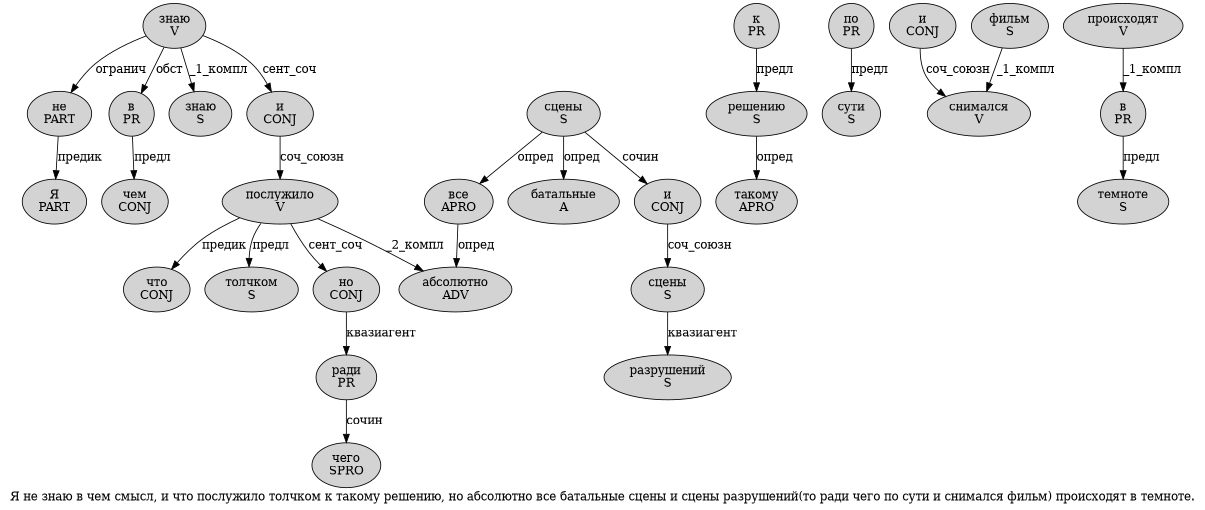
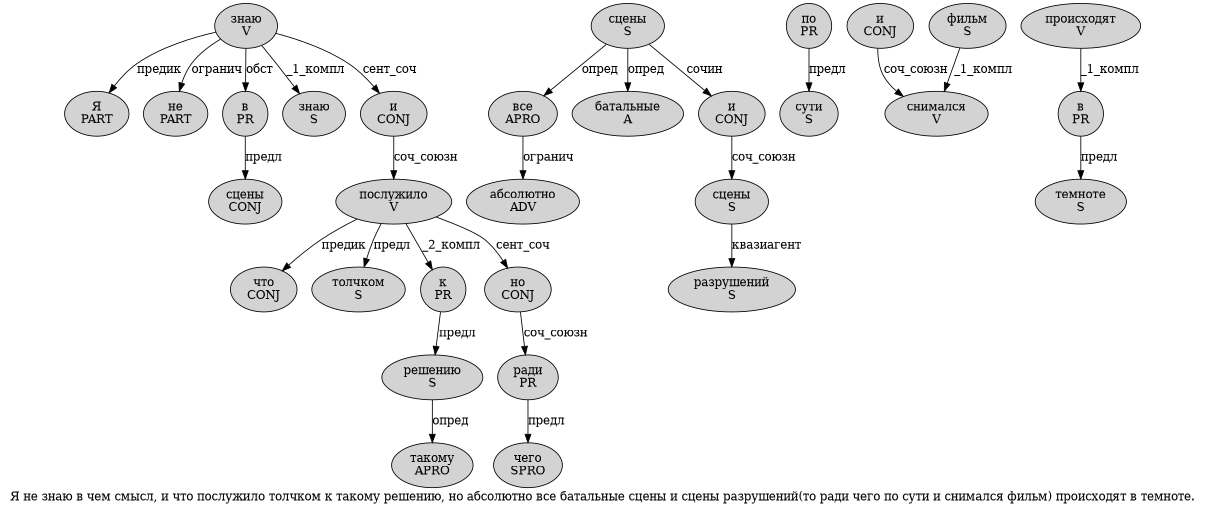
(57, 153) -> (160, 51)
(135, 202) -> (245, 202)
(367, 242) -> (417, 243)
(476, 246) -> (549, 158)
(381, 333) -> (556, 333)
(364, 421) -> (546, 421)
